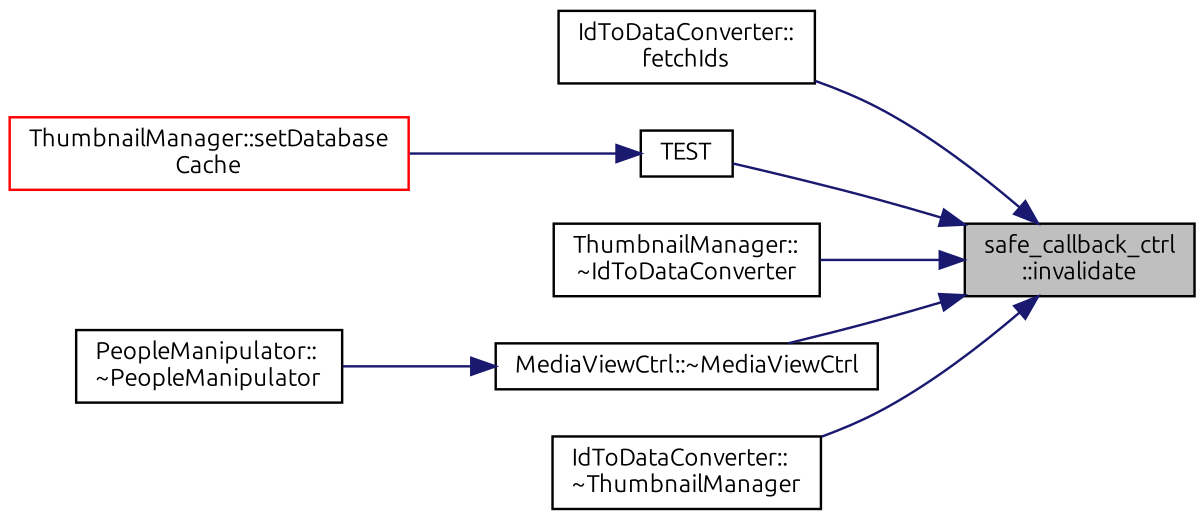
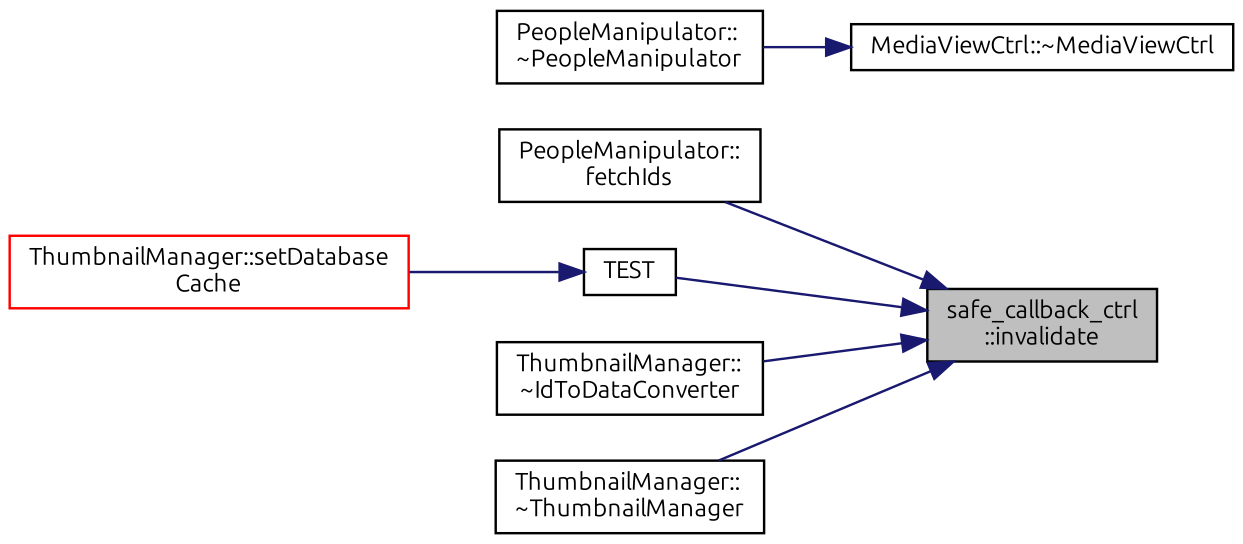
(687, 47) -> (630, 166)
(865, 324) -> none
(687, 473) -> (630, 497)
